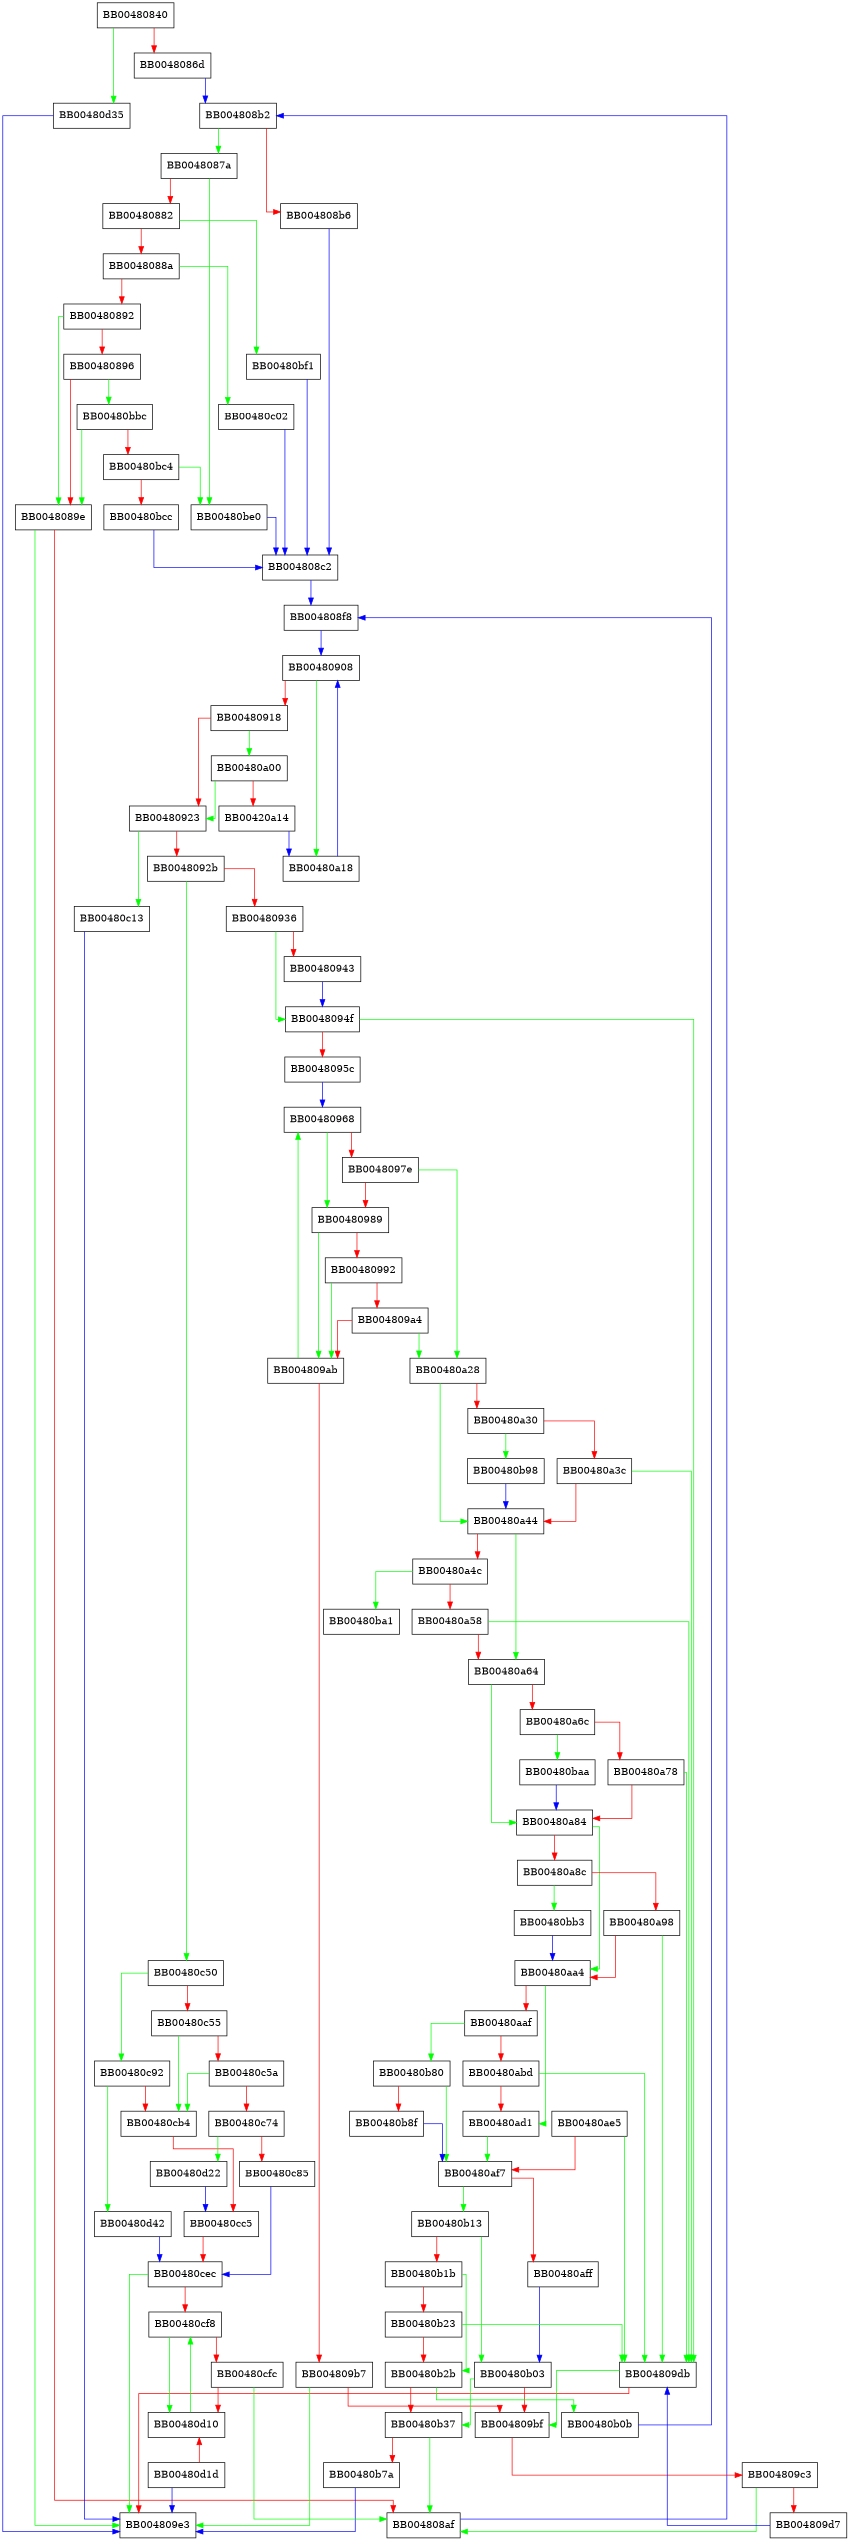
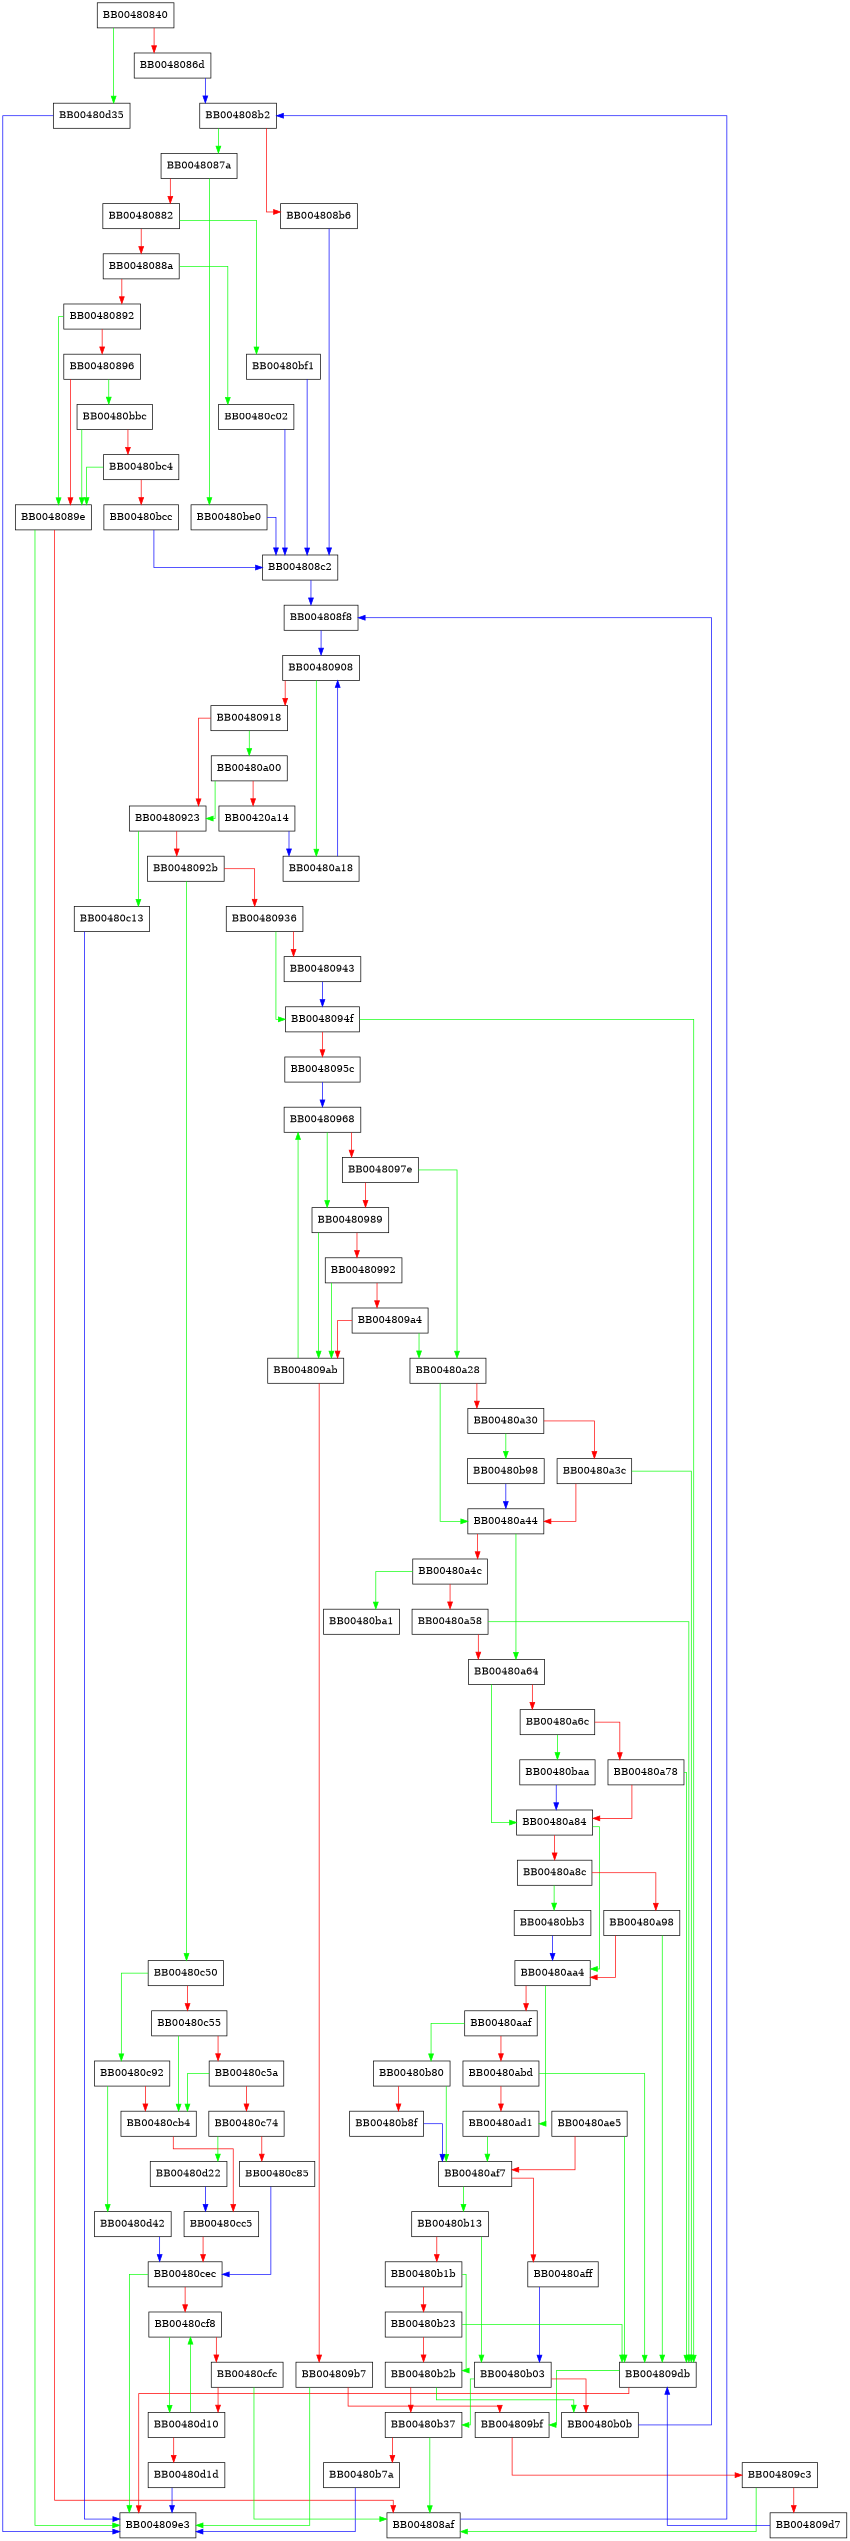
(200, 472) -> (87, 474)
(524, 2396) -> (582, 2379)
(199, 2454) -> (174, 2446)
